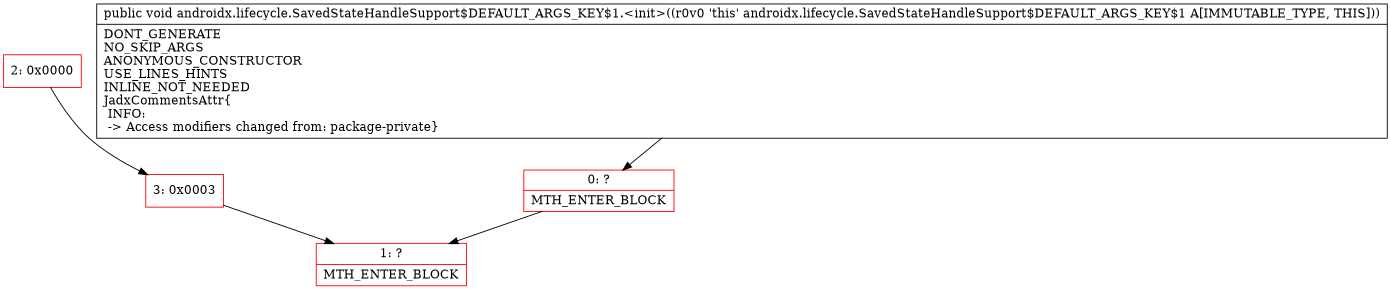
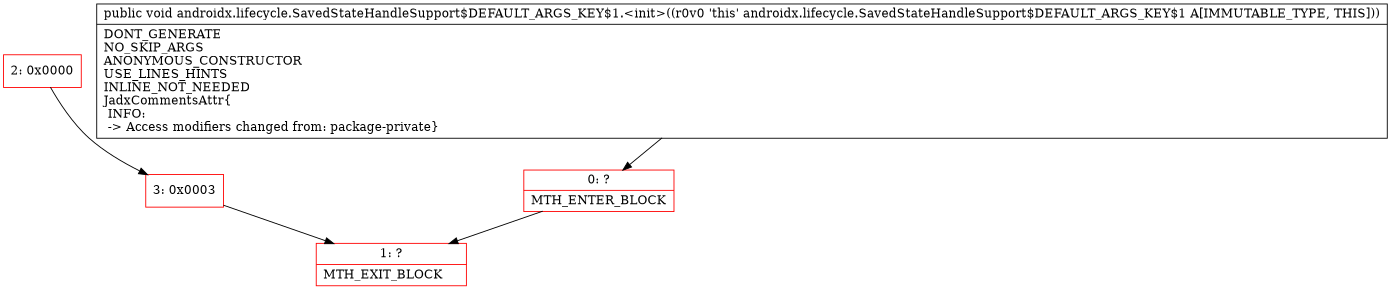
(391, 275) -> (383, 275)
